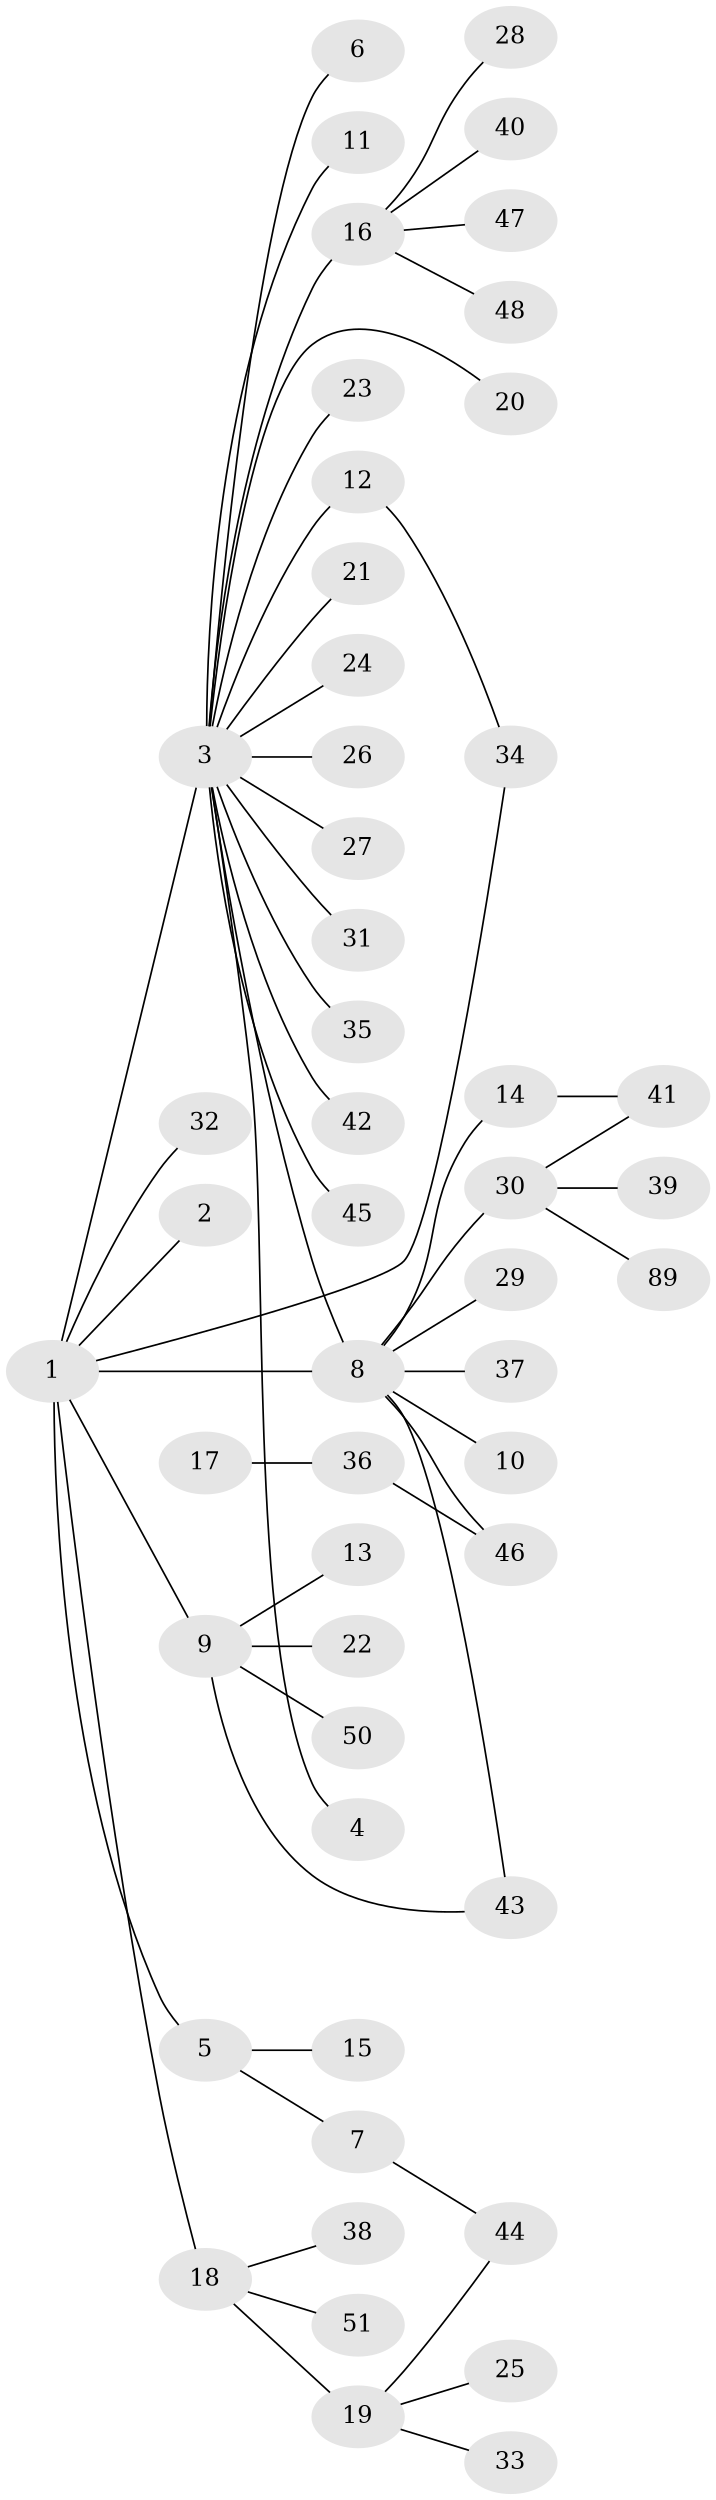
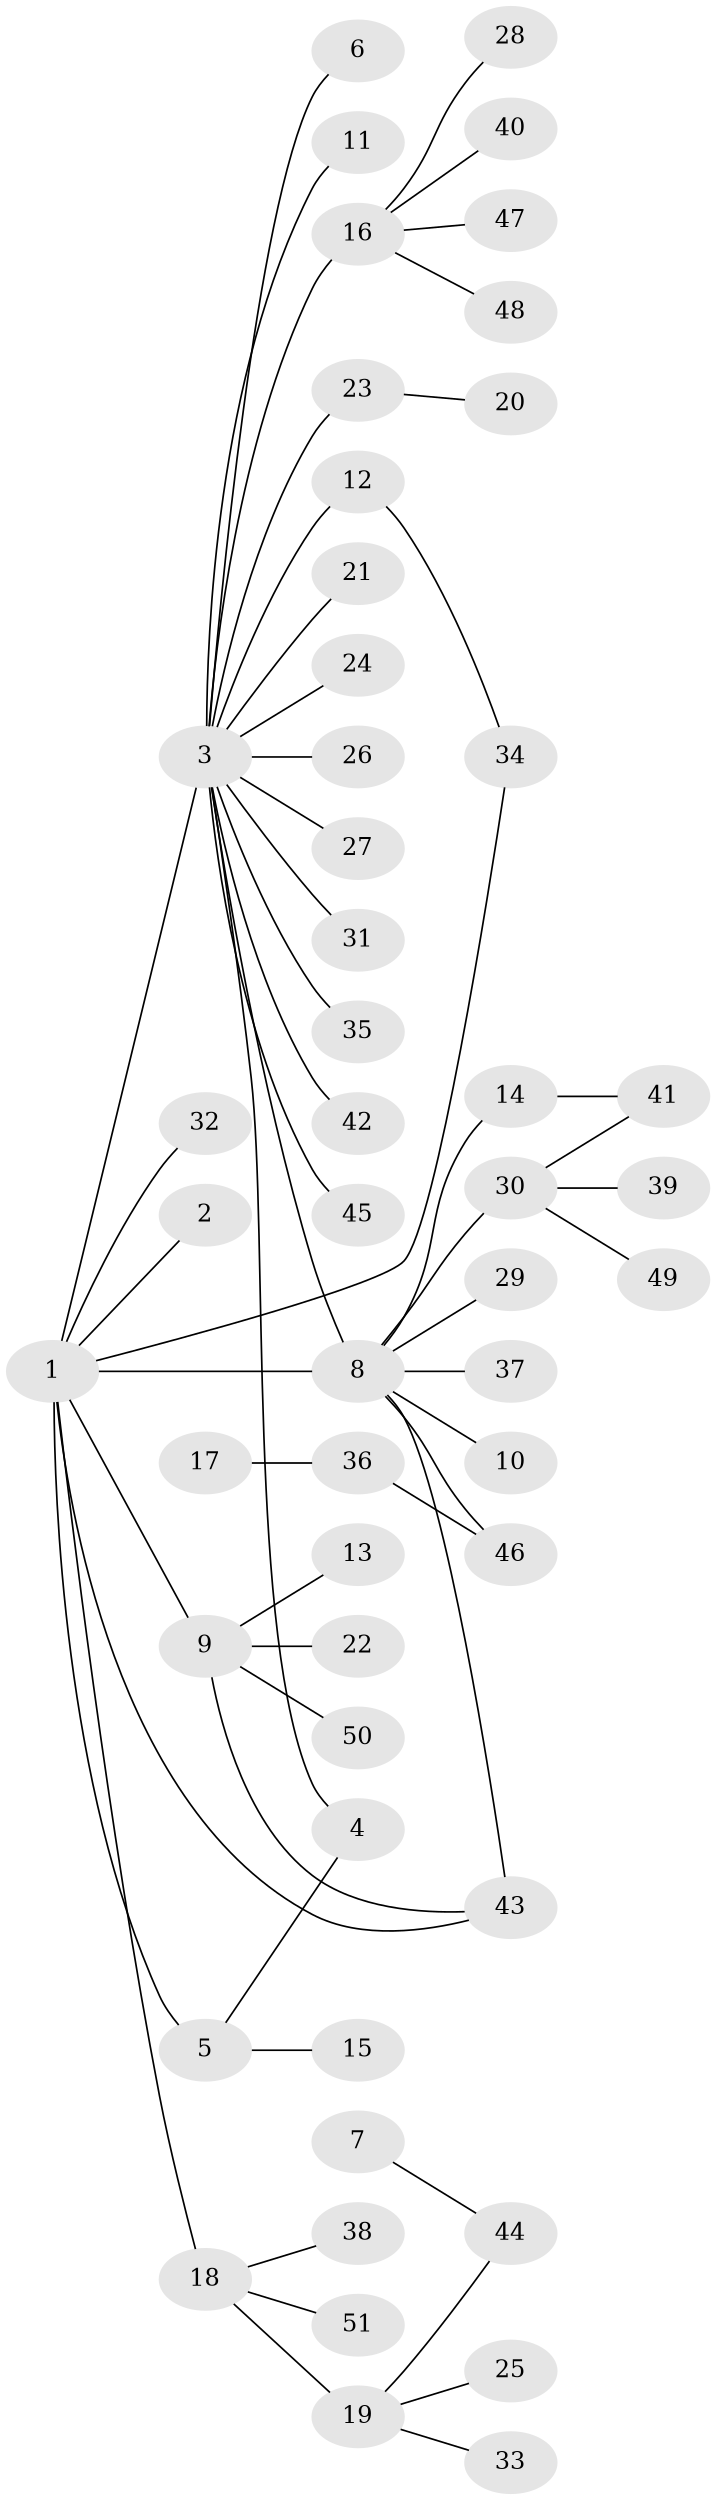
(290, 372) -> (434, 397)
(664, 1280) -> (664, 1280)
none -> (164, 1760)
(282, 2096) -> (282, 1940)
